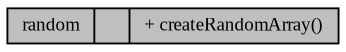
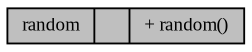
(234, 25) -> (187, 25)
